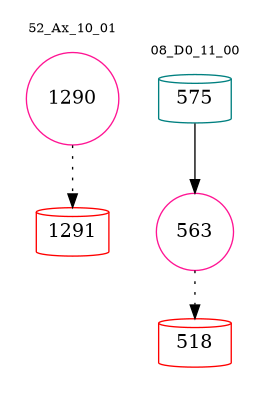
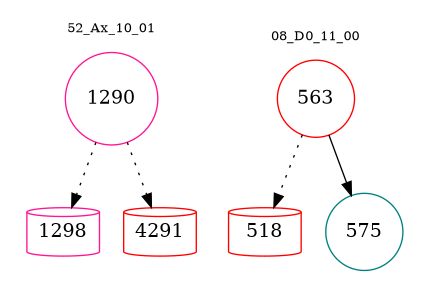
(195, 99) -> (364, 232)
(195, 151) -> (338, 159)
none -> (63, 232)
(73, 232) -> (160, 232)
(195, 232) -> (316, 99)
